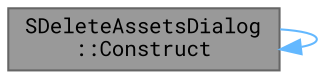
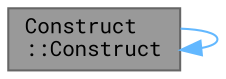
(144, 39) -> (94, 39)
